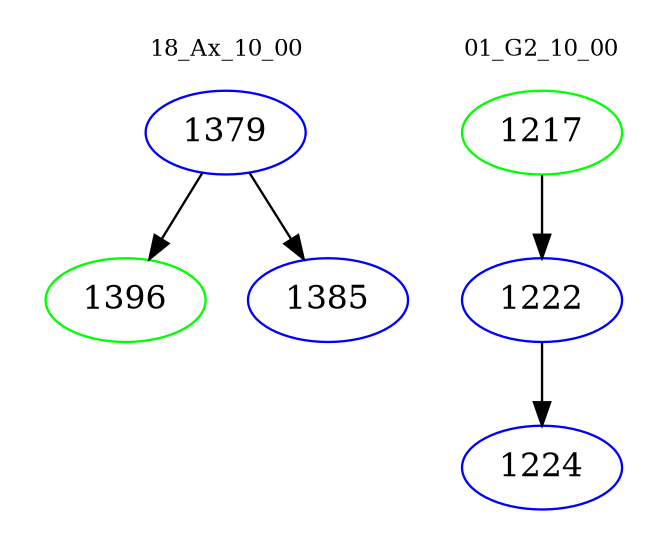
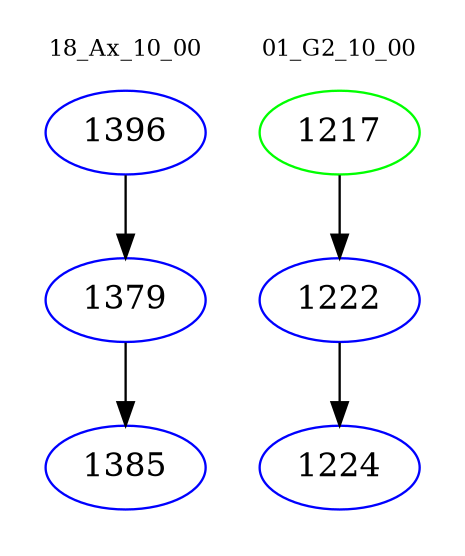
(182, 206) -> (126, 205)
(126, 300) -> (126, 133)
